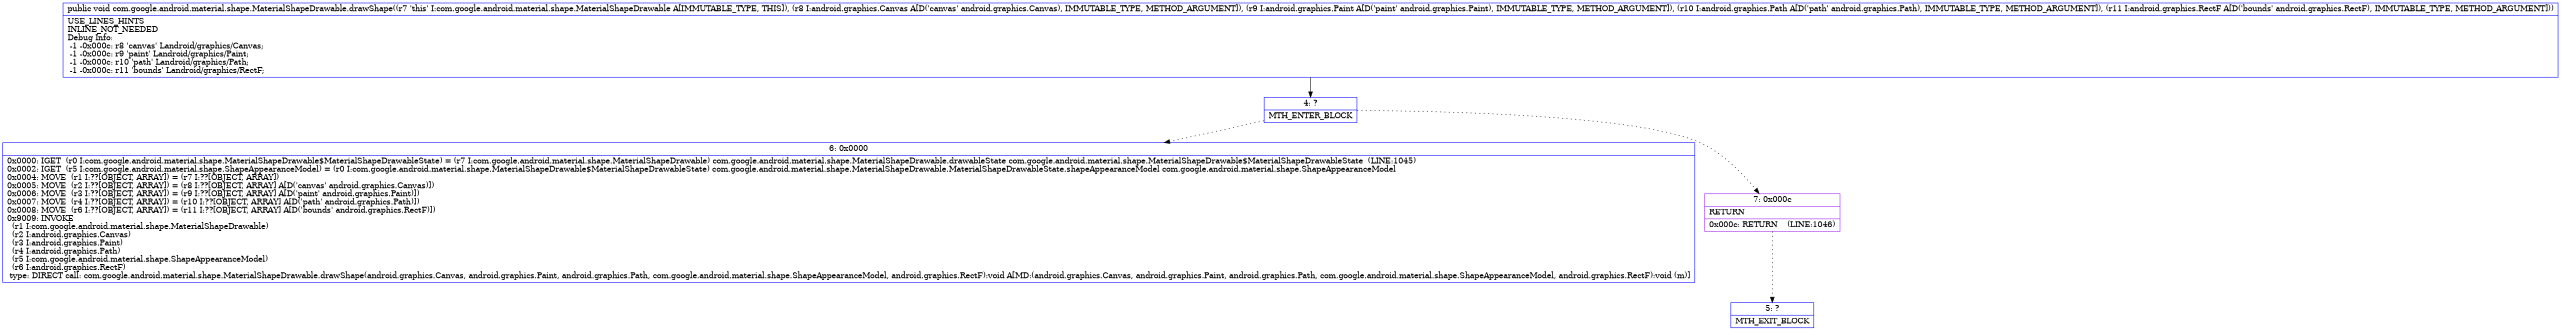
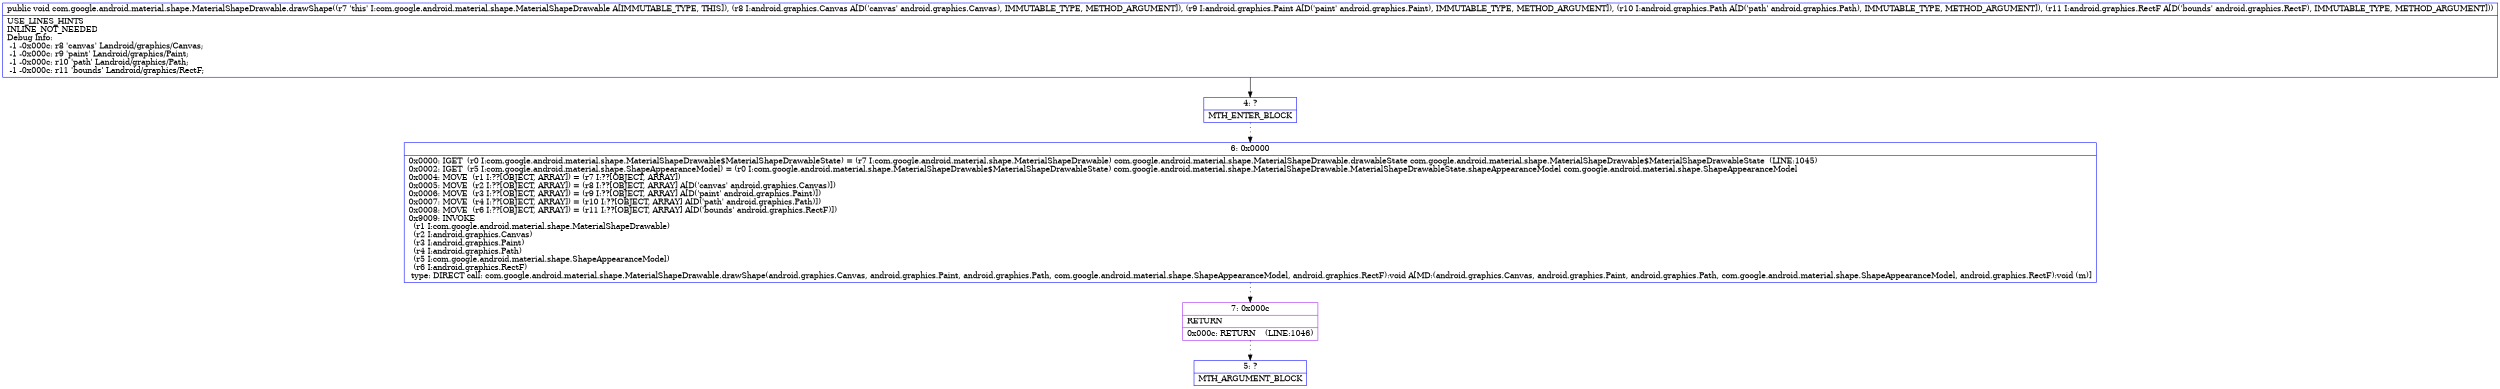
(1566, 119) -> (1250, 290)
(1772, 321) -> (1250, 379)
